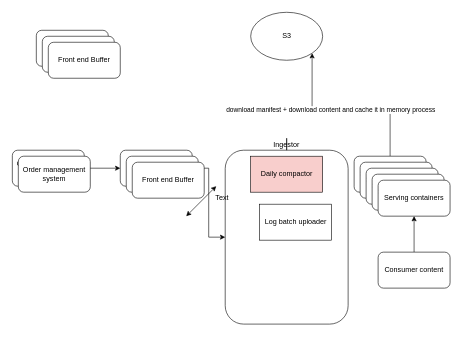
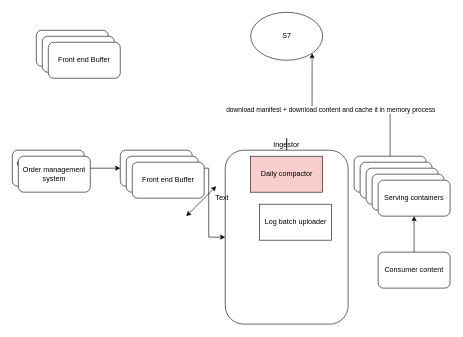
(287, 36) -> (287, 36)
